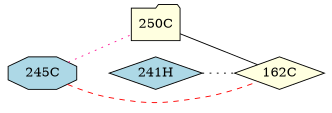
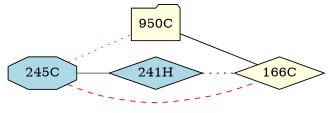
(156, 24) -> (156, 24)
none -> (93, 73)
(279, 73) -> (279, 73)
